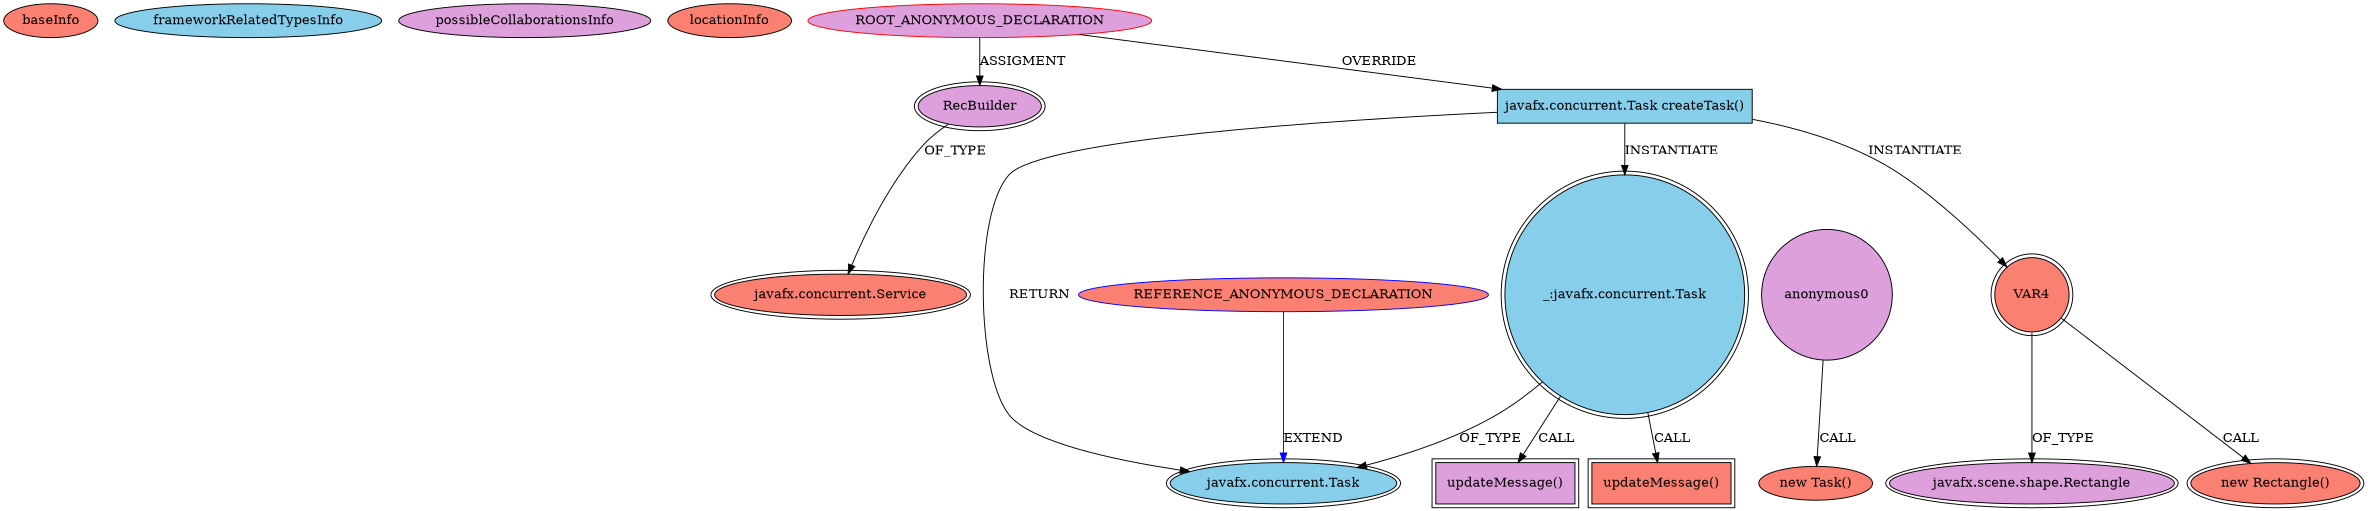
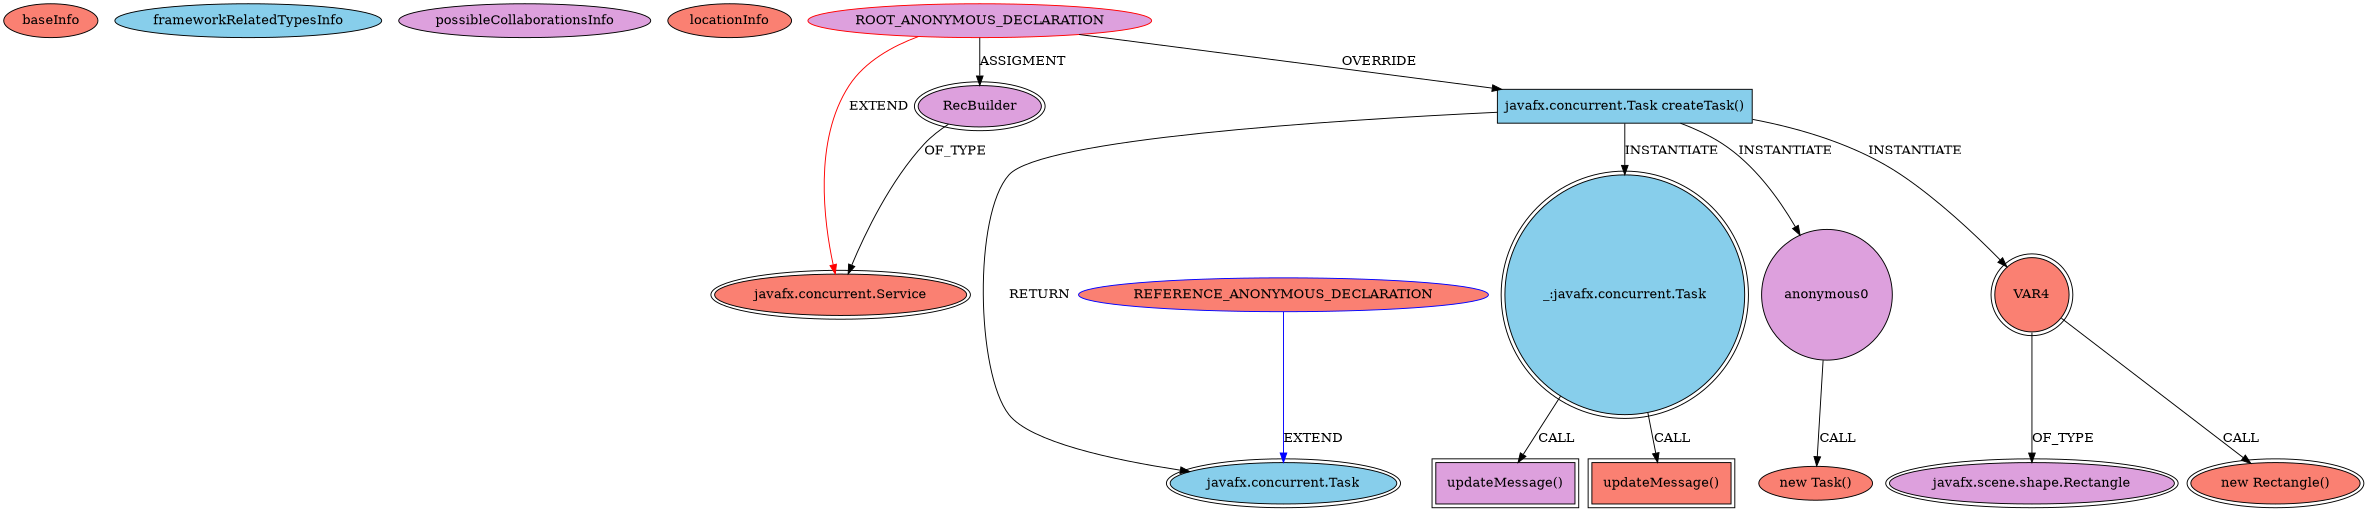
none -> (830, 131)
none -> (1748, 164)
(1459, 434) -> none
